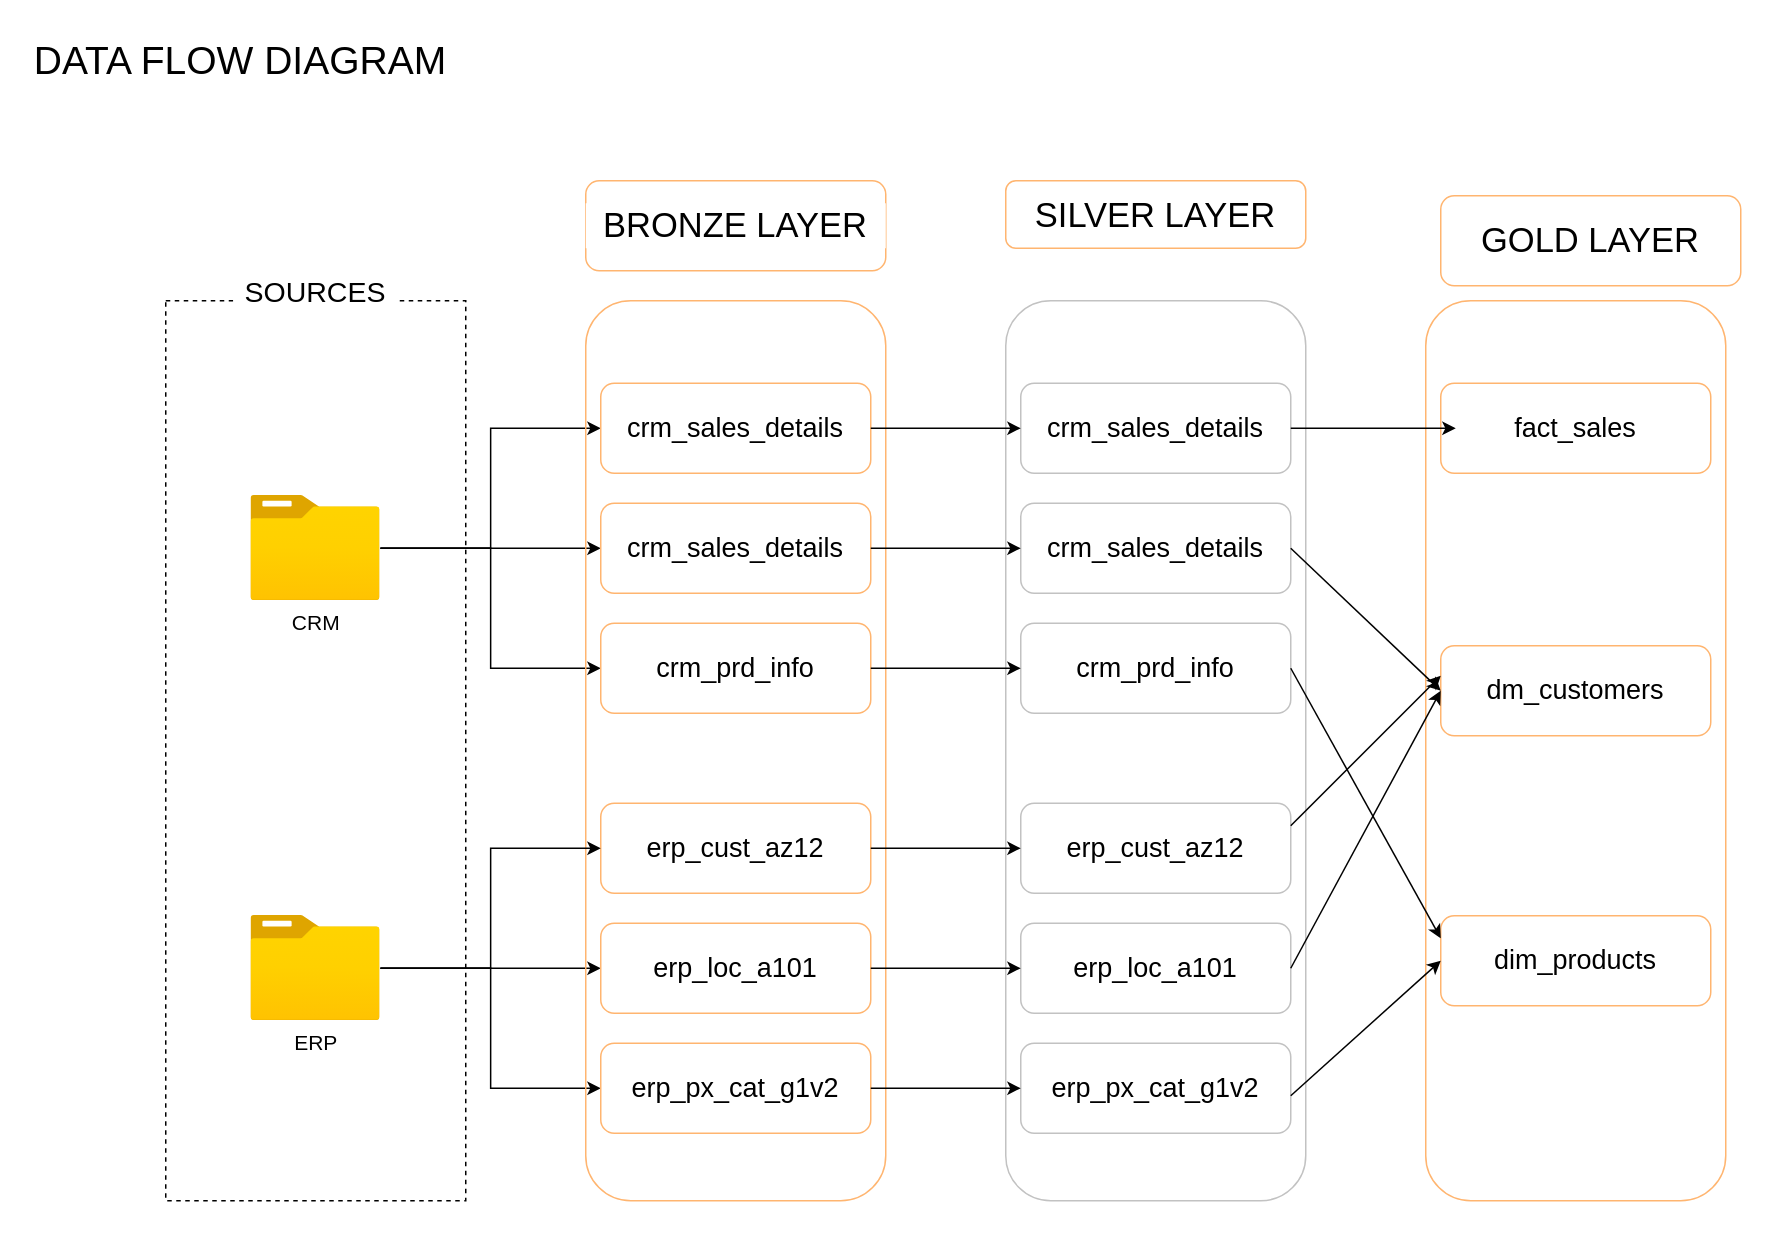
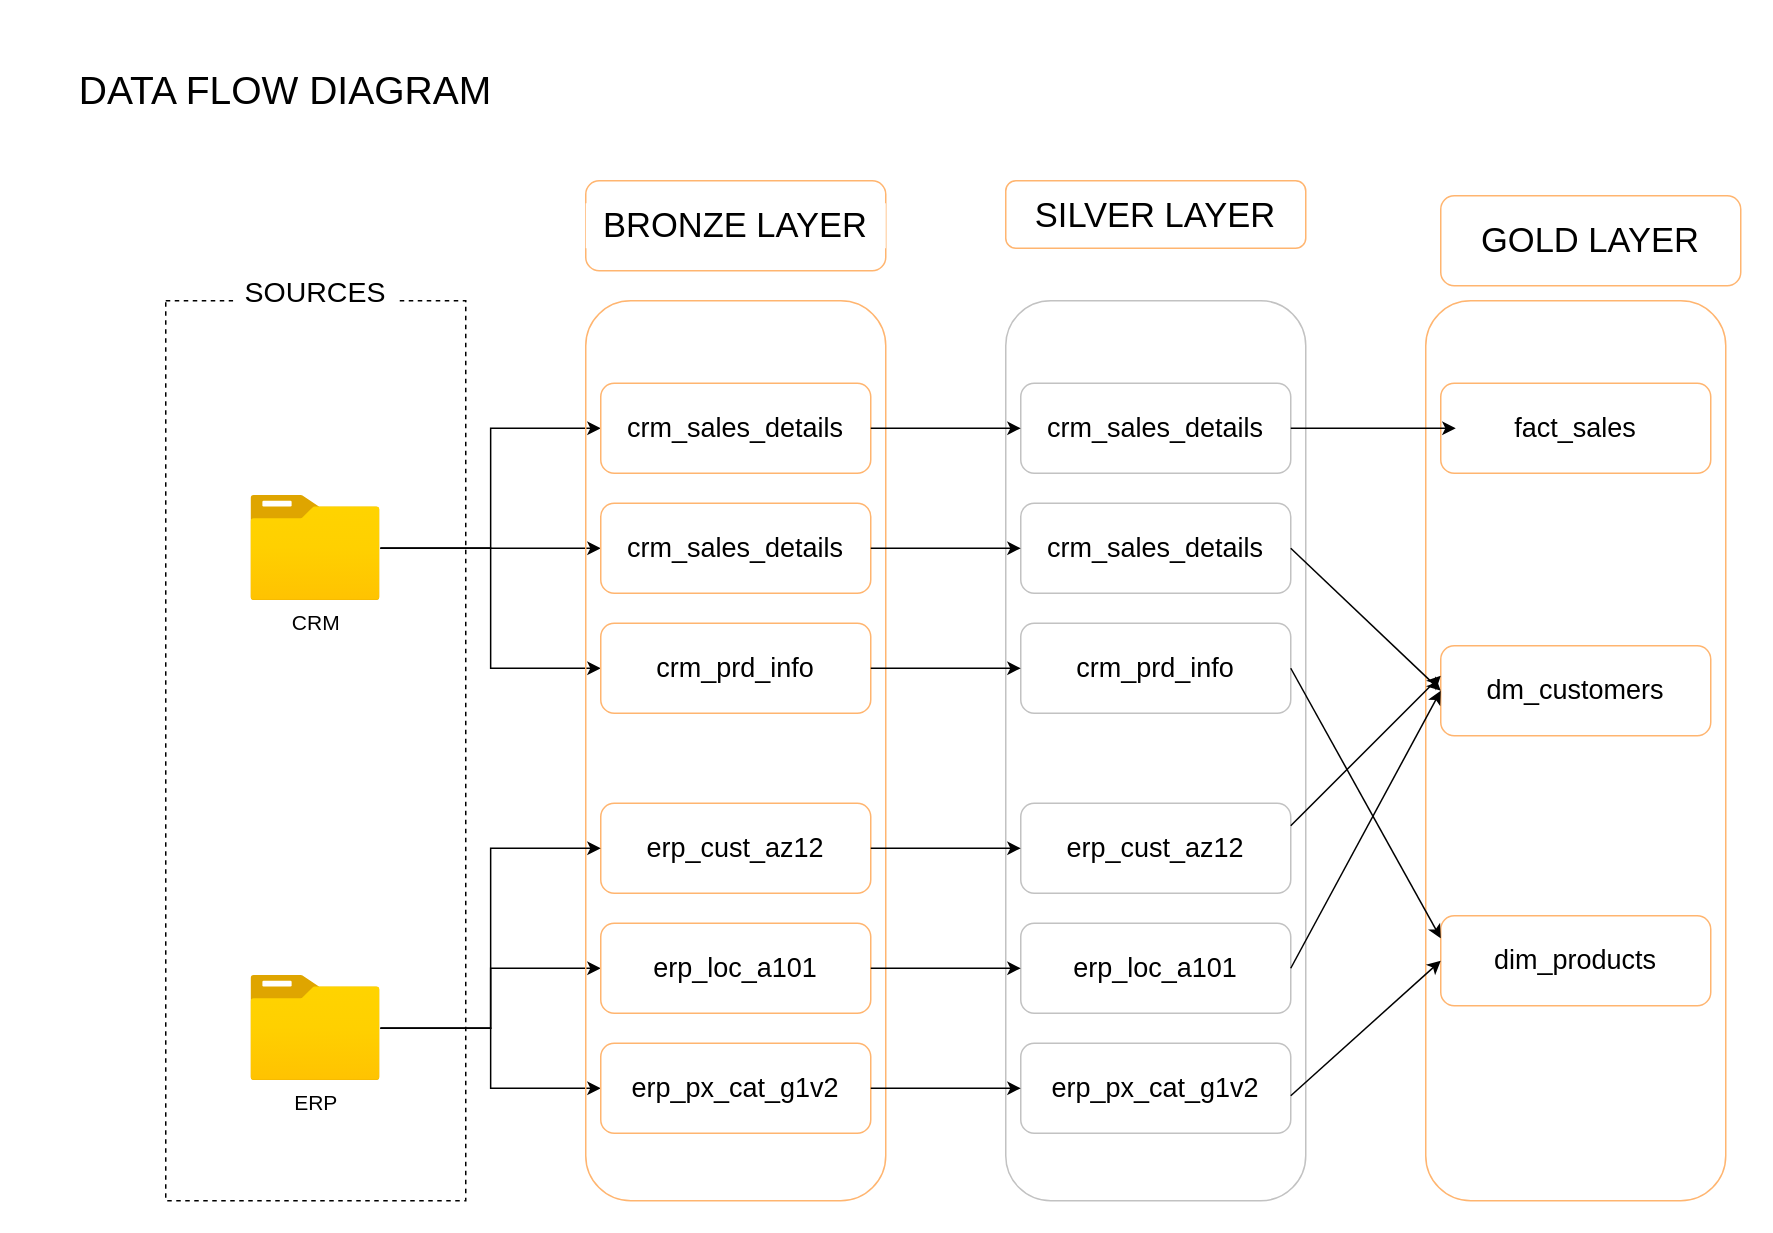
(241, 61) -> (286, 91)
(316, 968) -> (316, 1028)
